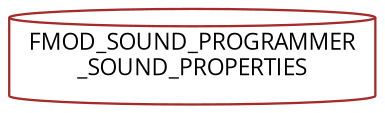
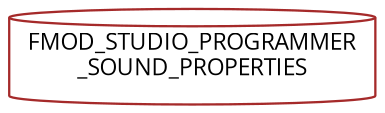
(192, 57) -> (192, 57)
